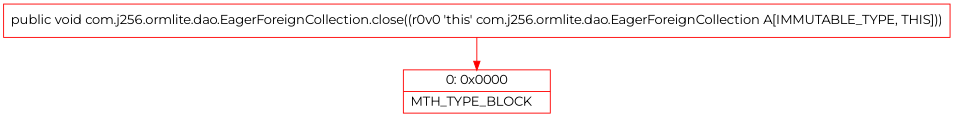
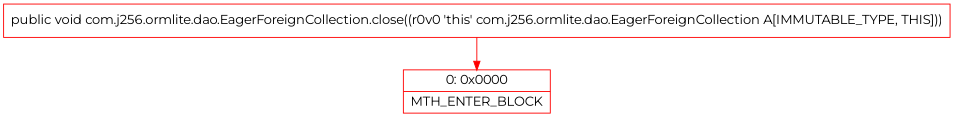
(471, 102) -> (477, 102)
